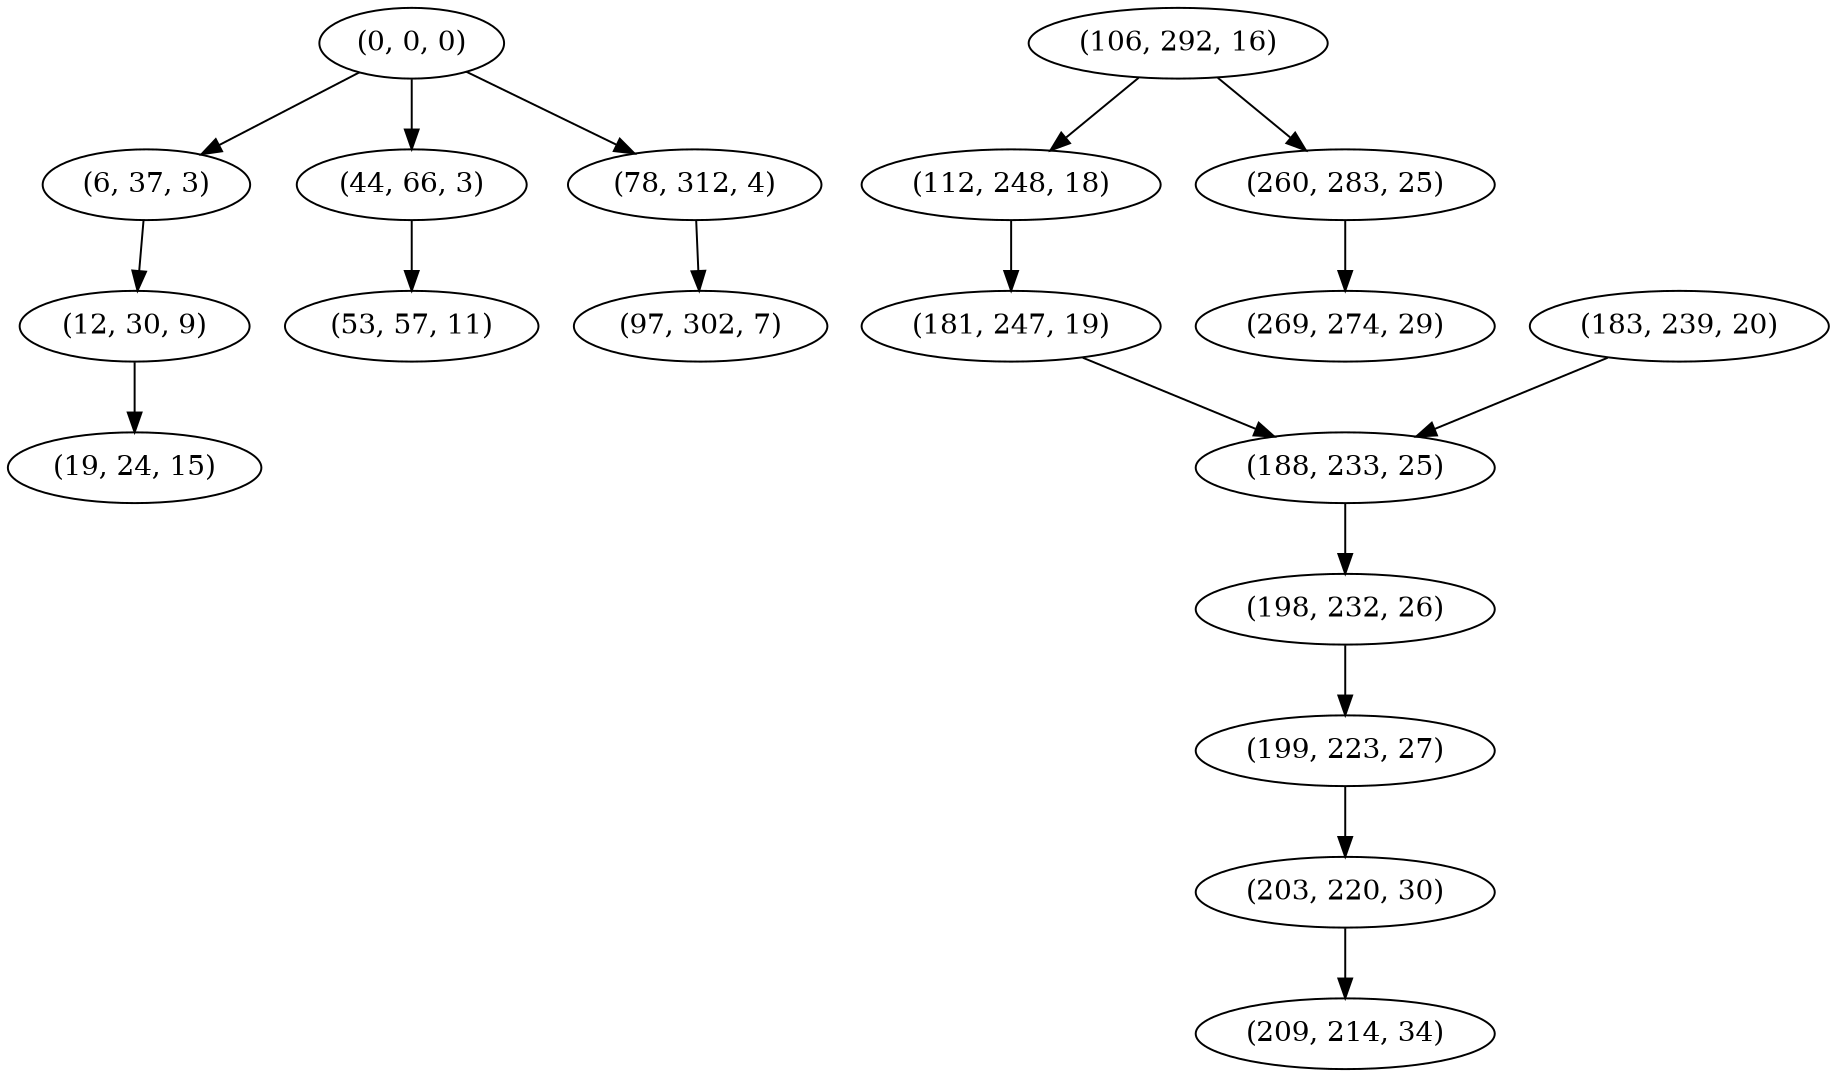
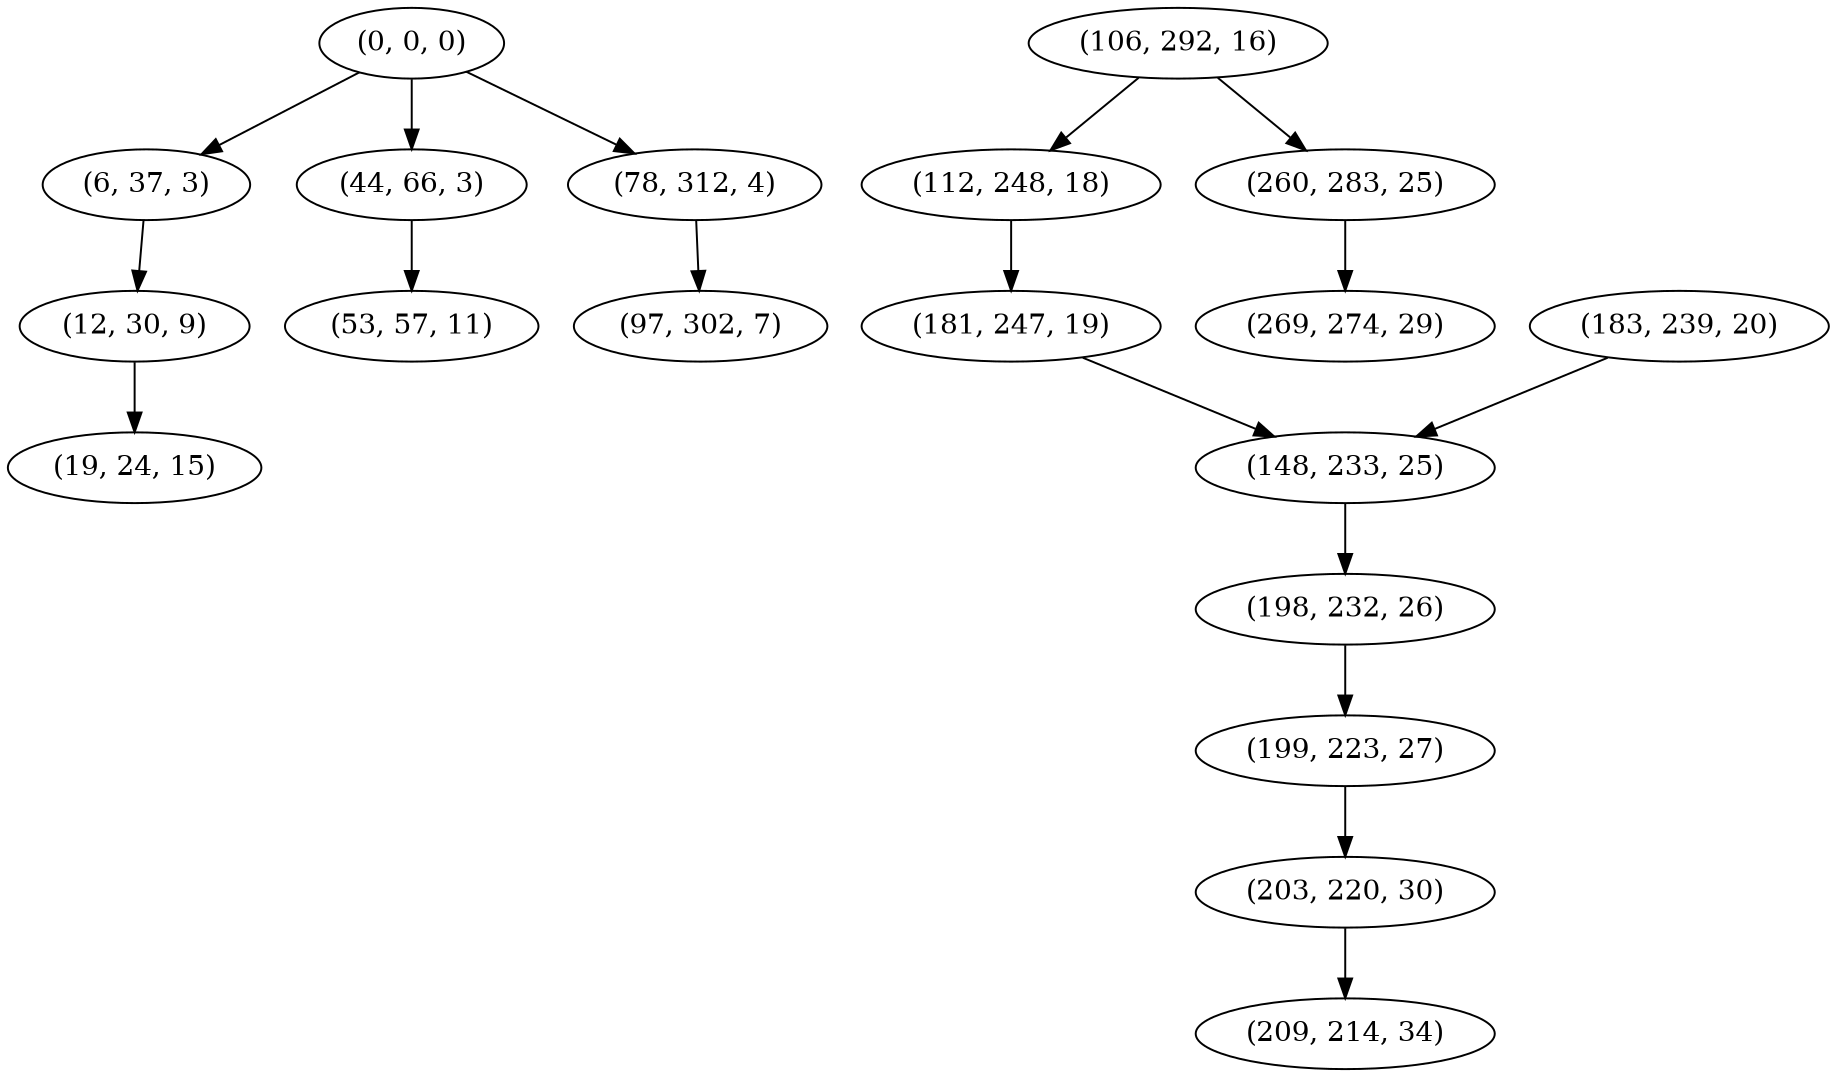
(1345, 468) -> (1345, 468)
